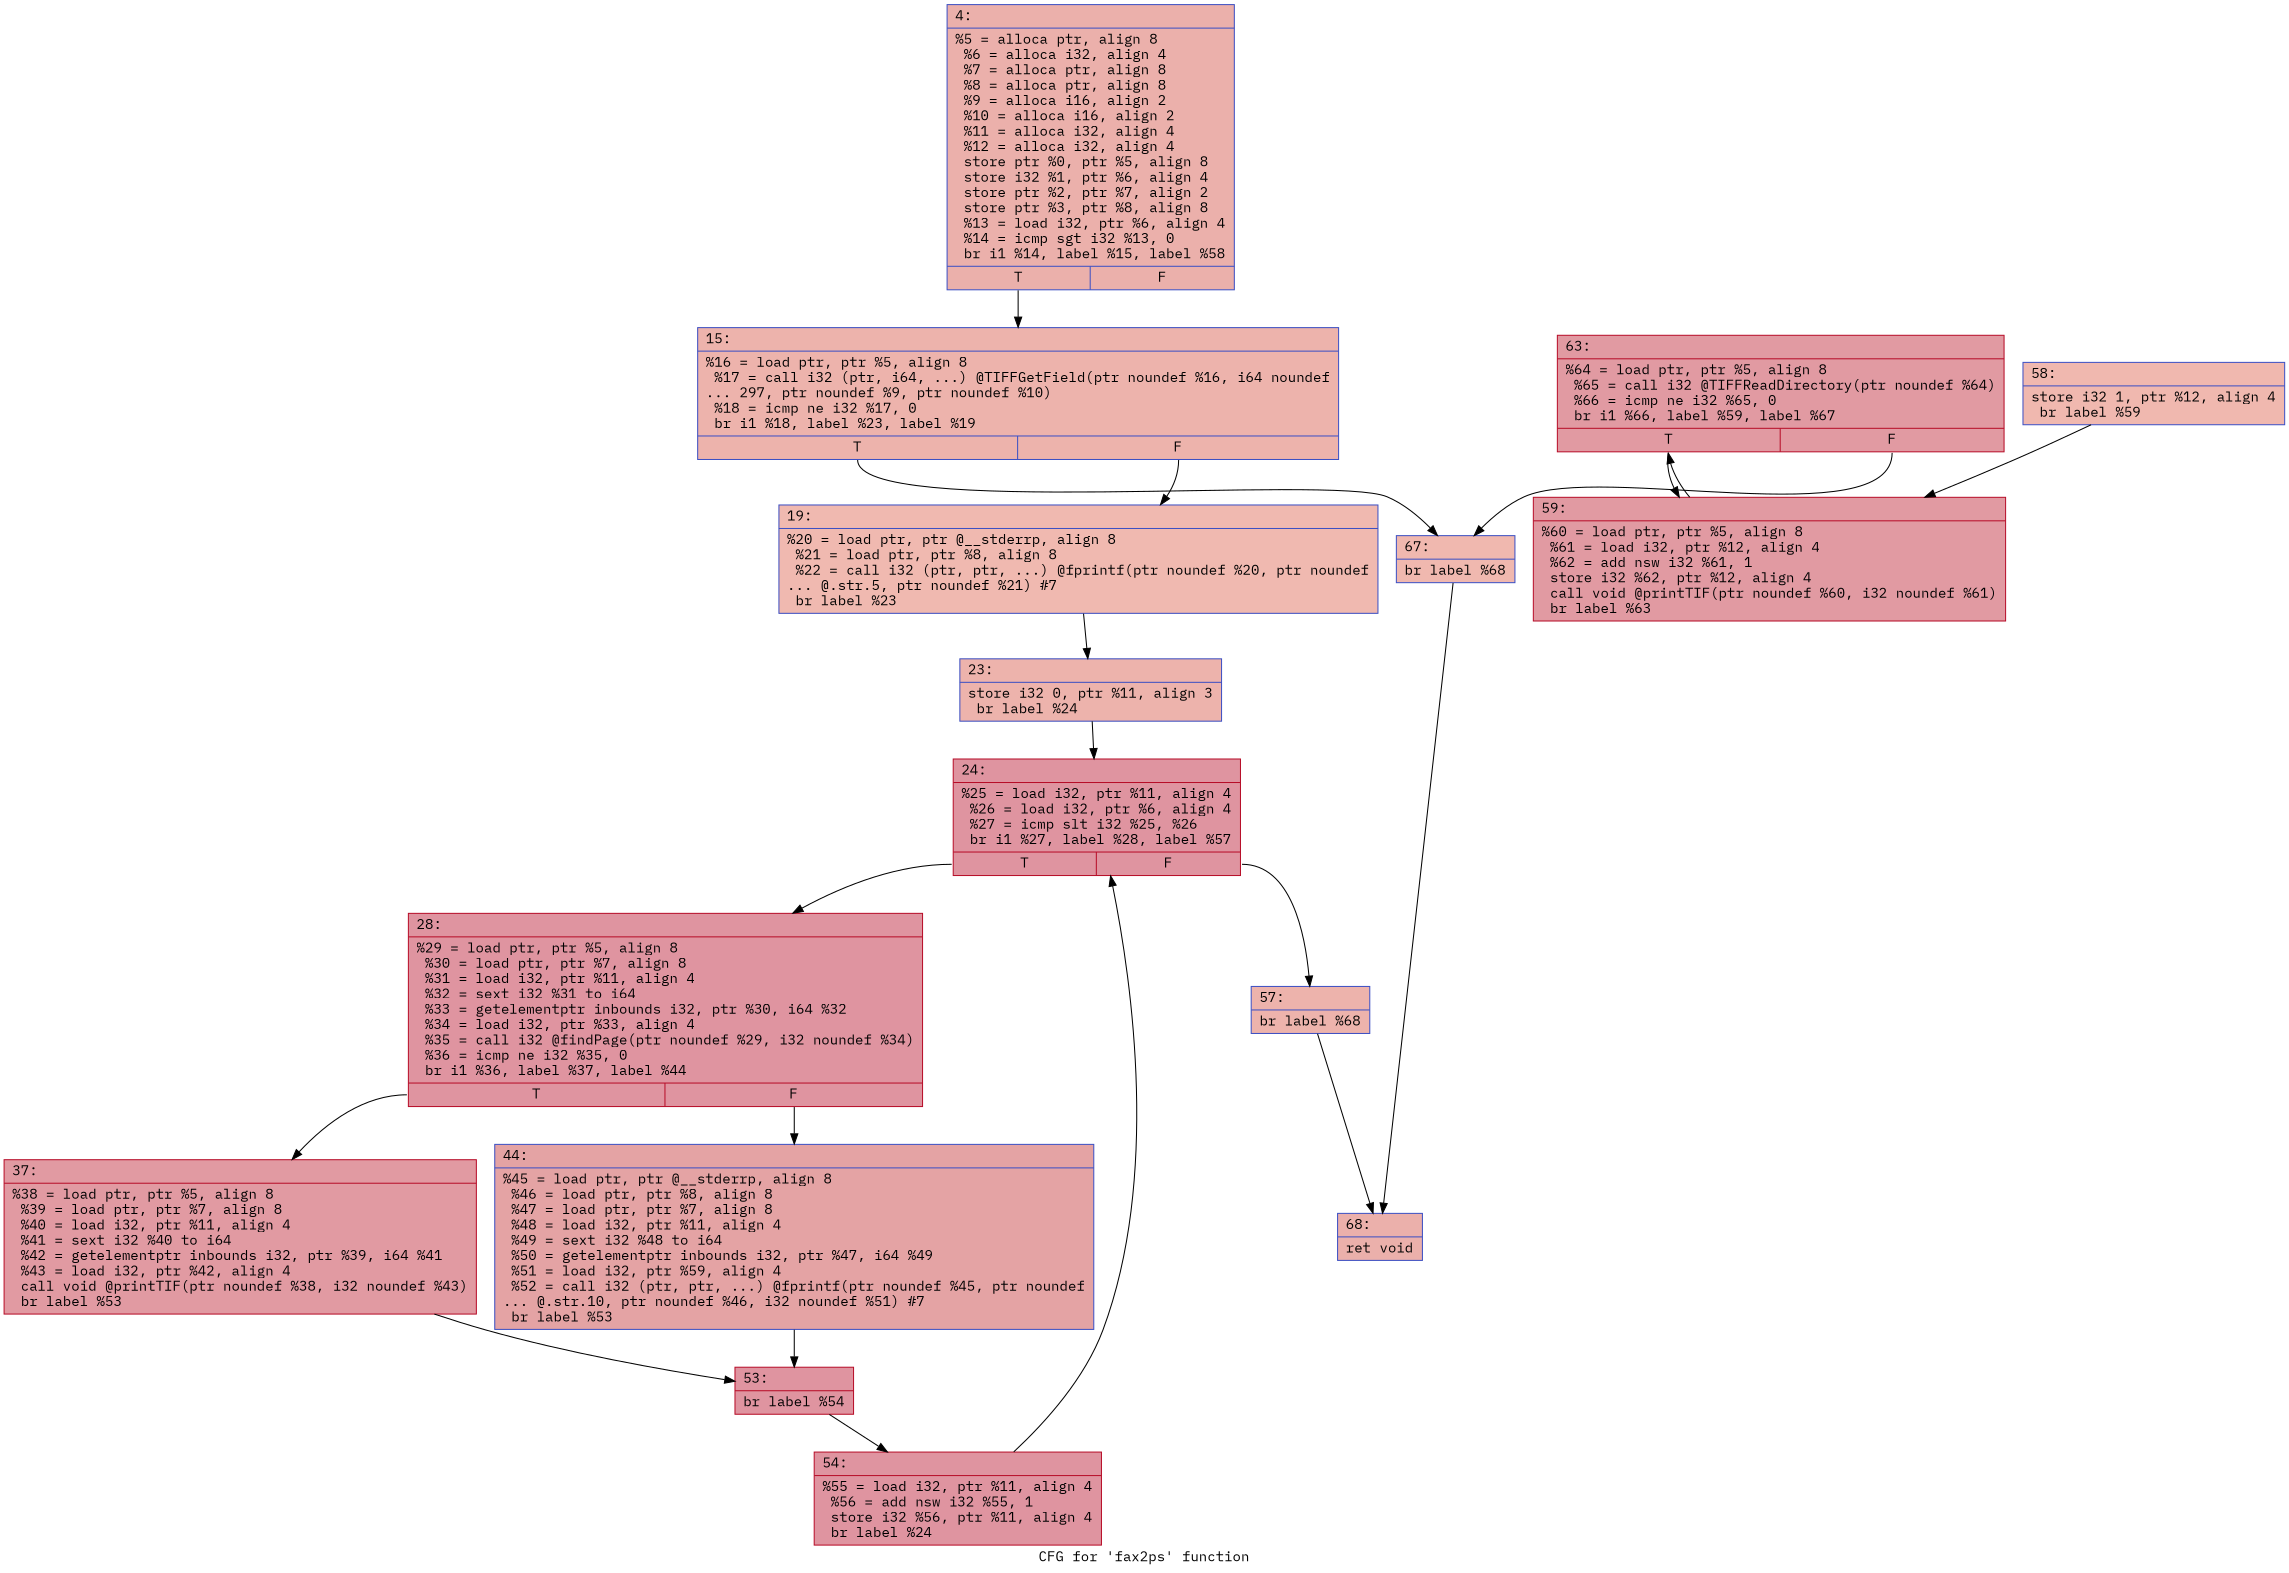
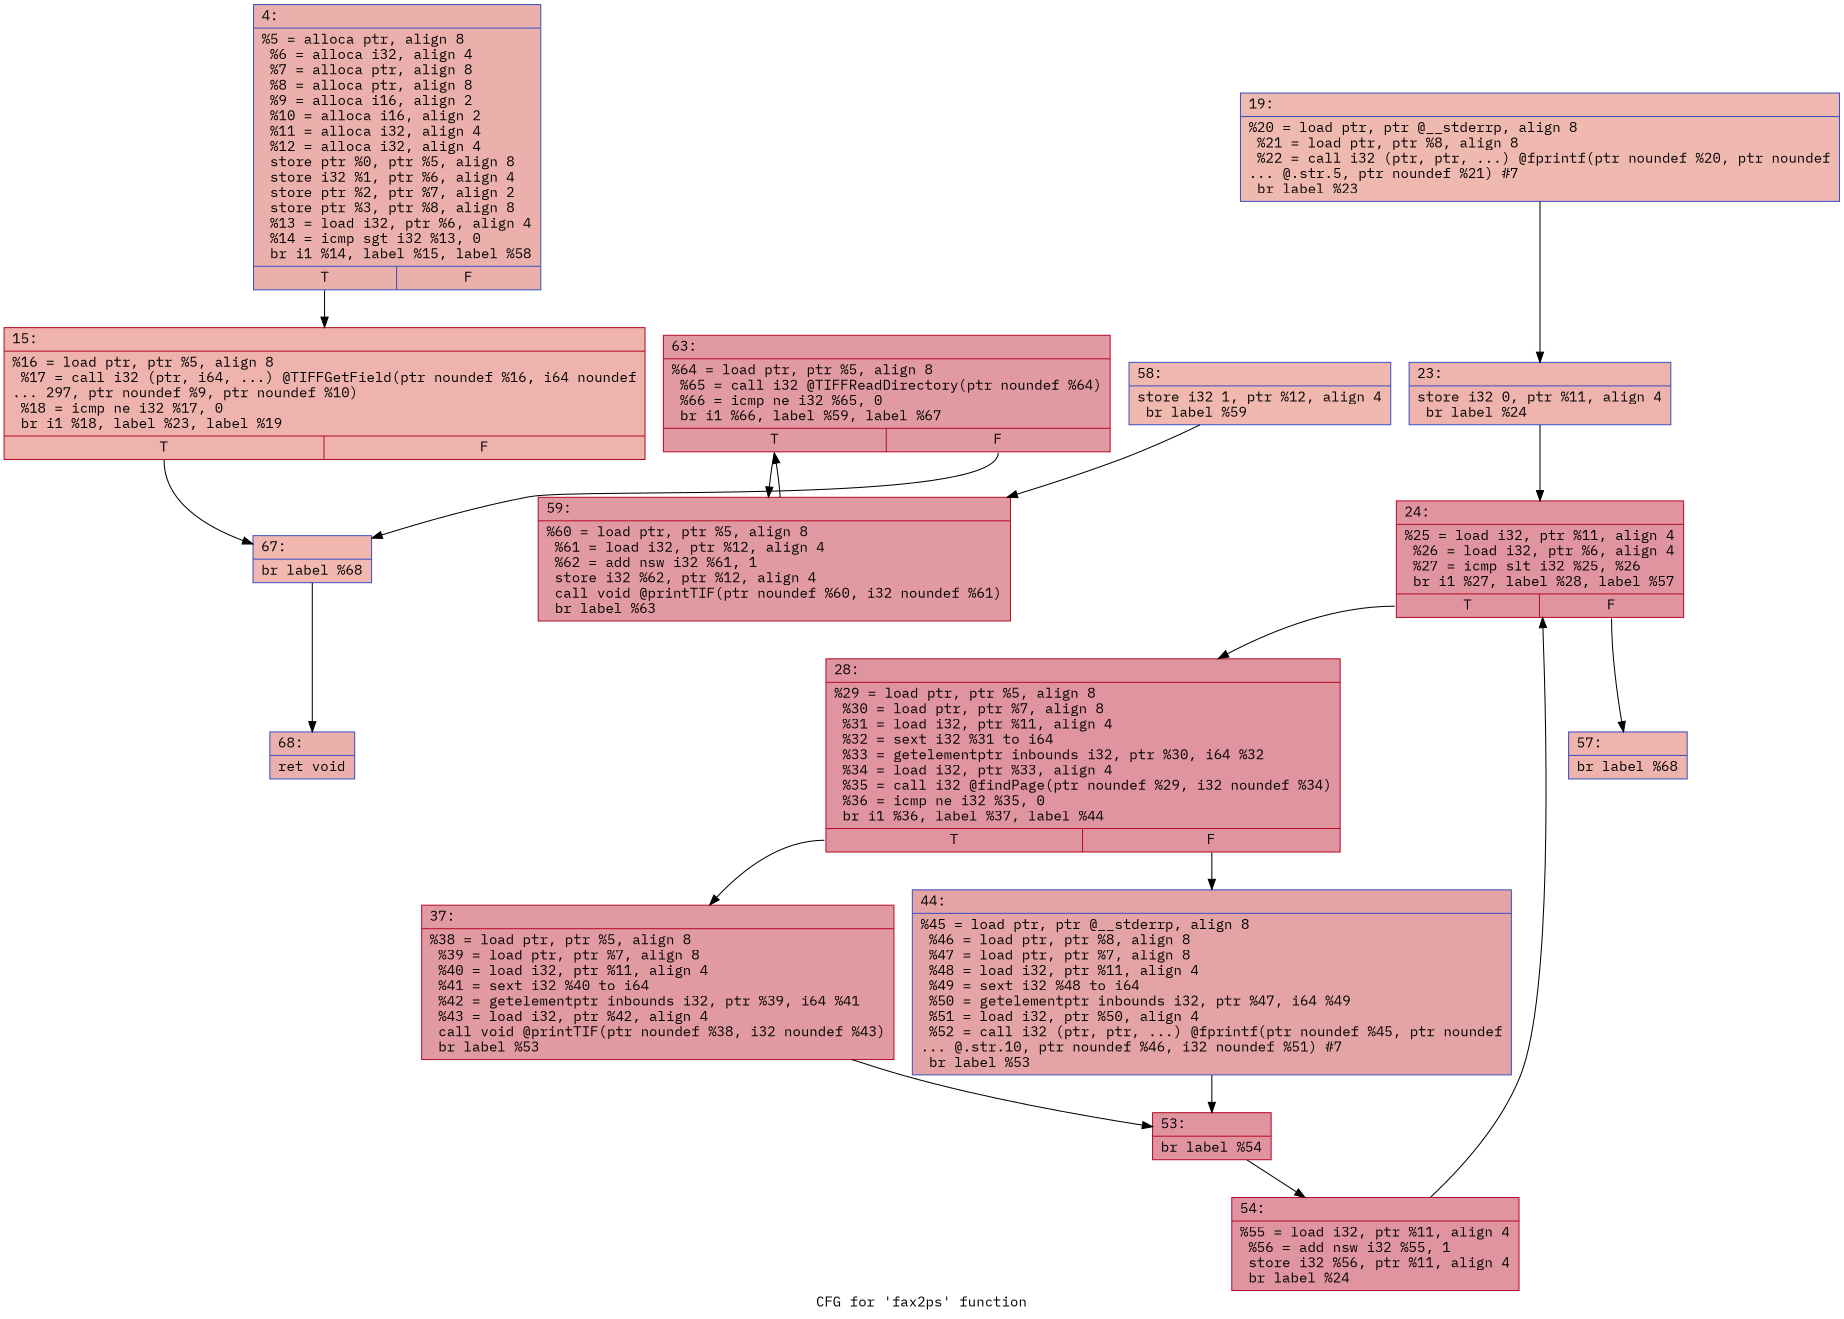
(1018, 394) -> (325, 394)
(1175, 479) -> none
(1091, 694) -> (1540, 397)
(1344, 1119) -> none
(642, 1271) -> (1060, 1017)
